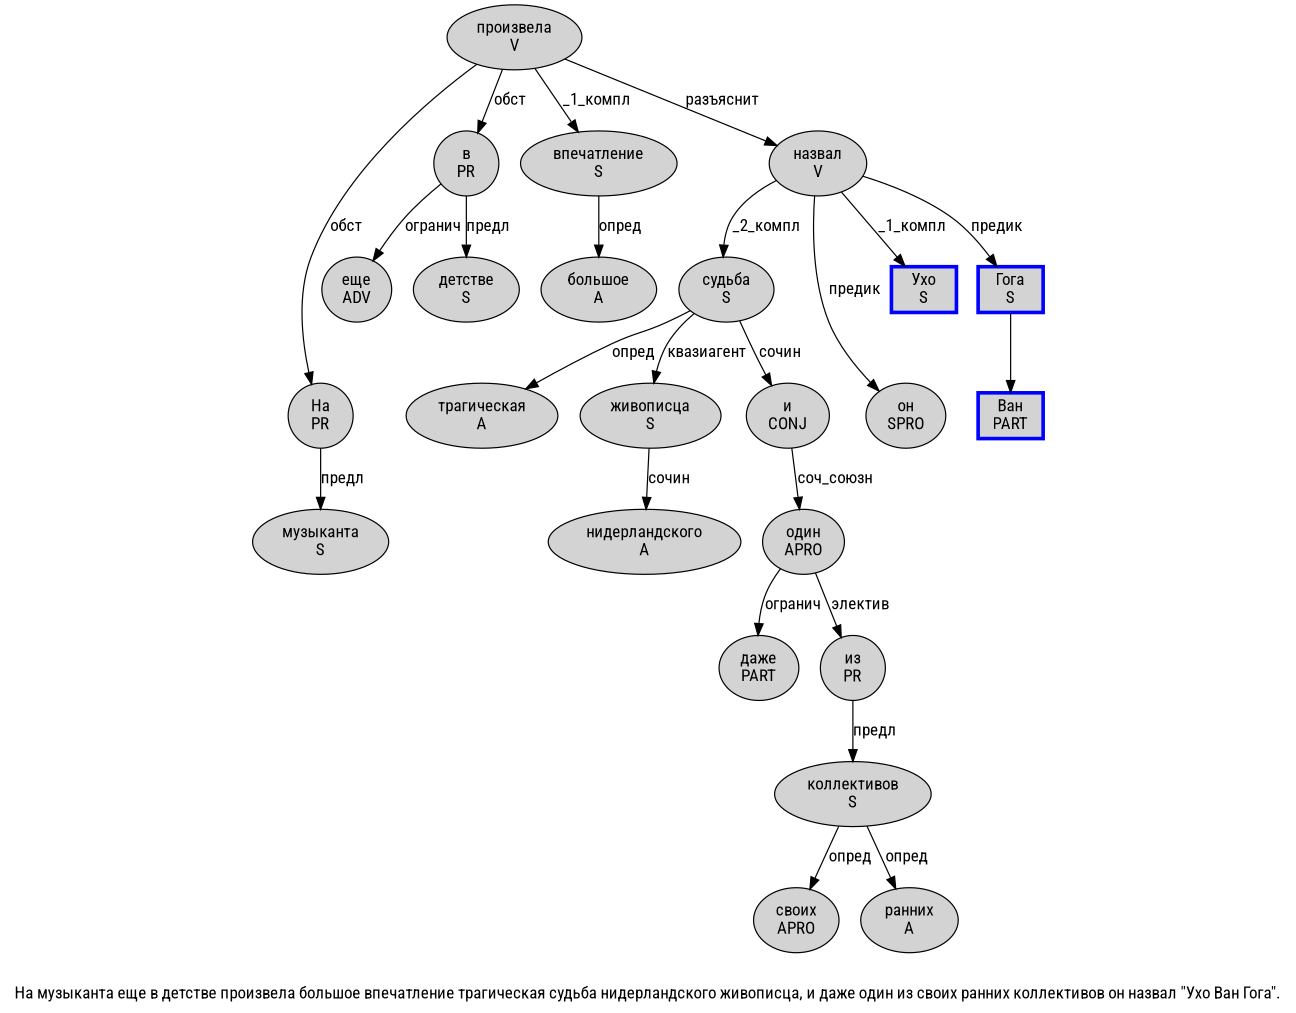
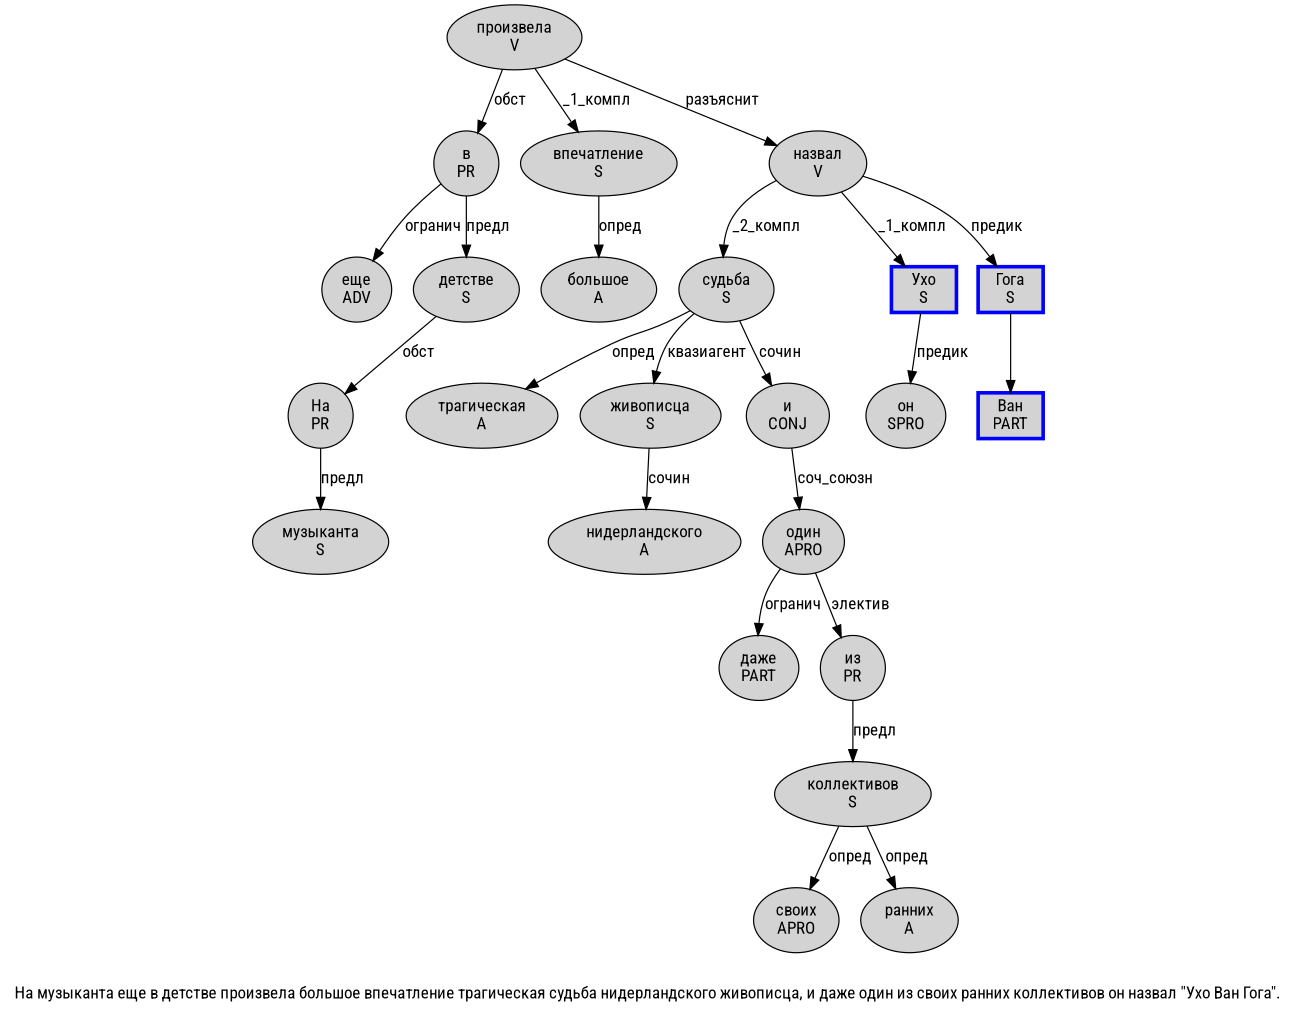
(344, 195) -> (395, 351)
(821, 296) -> (916, 342)
